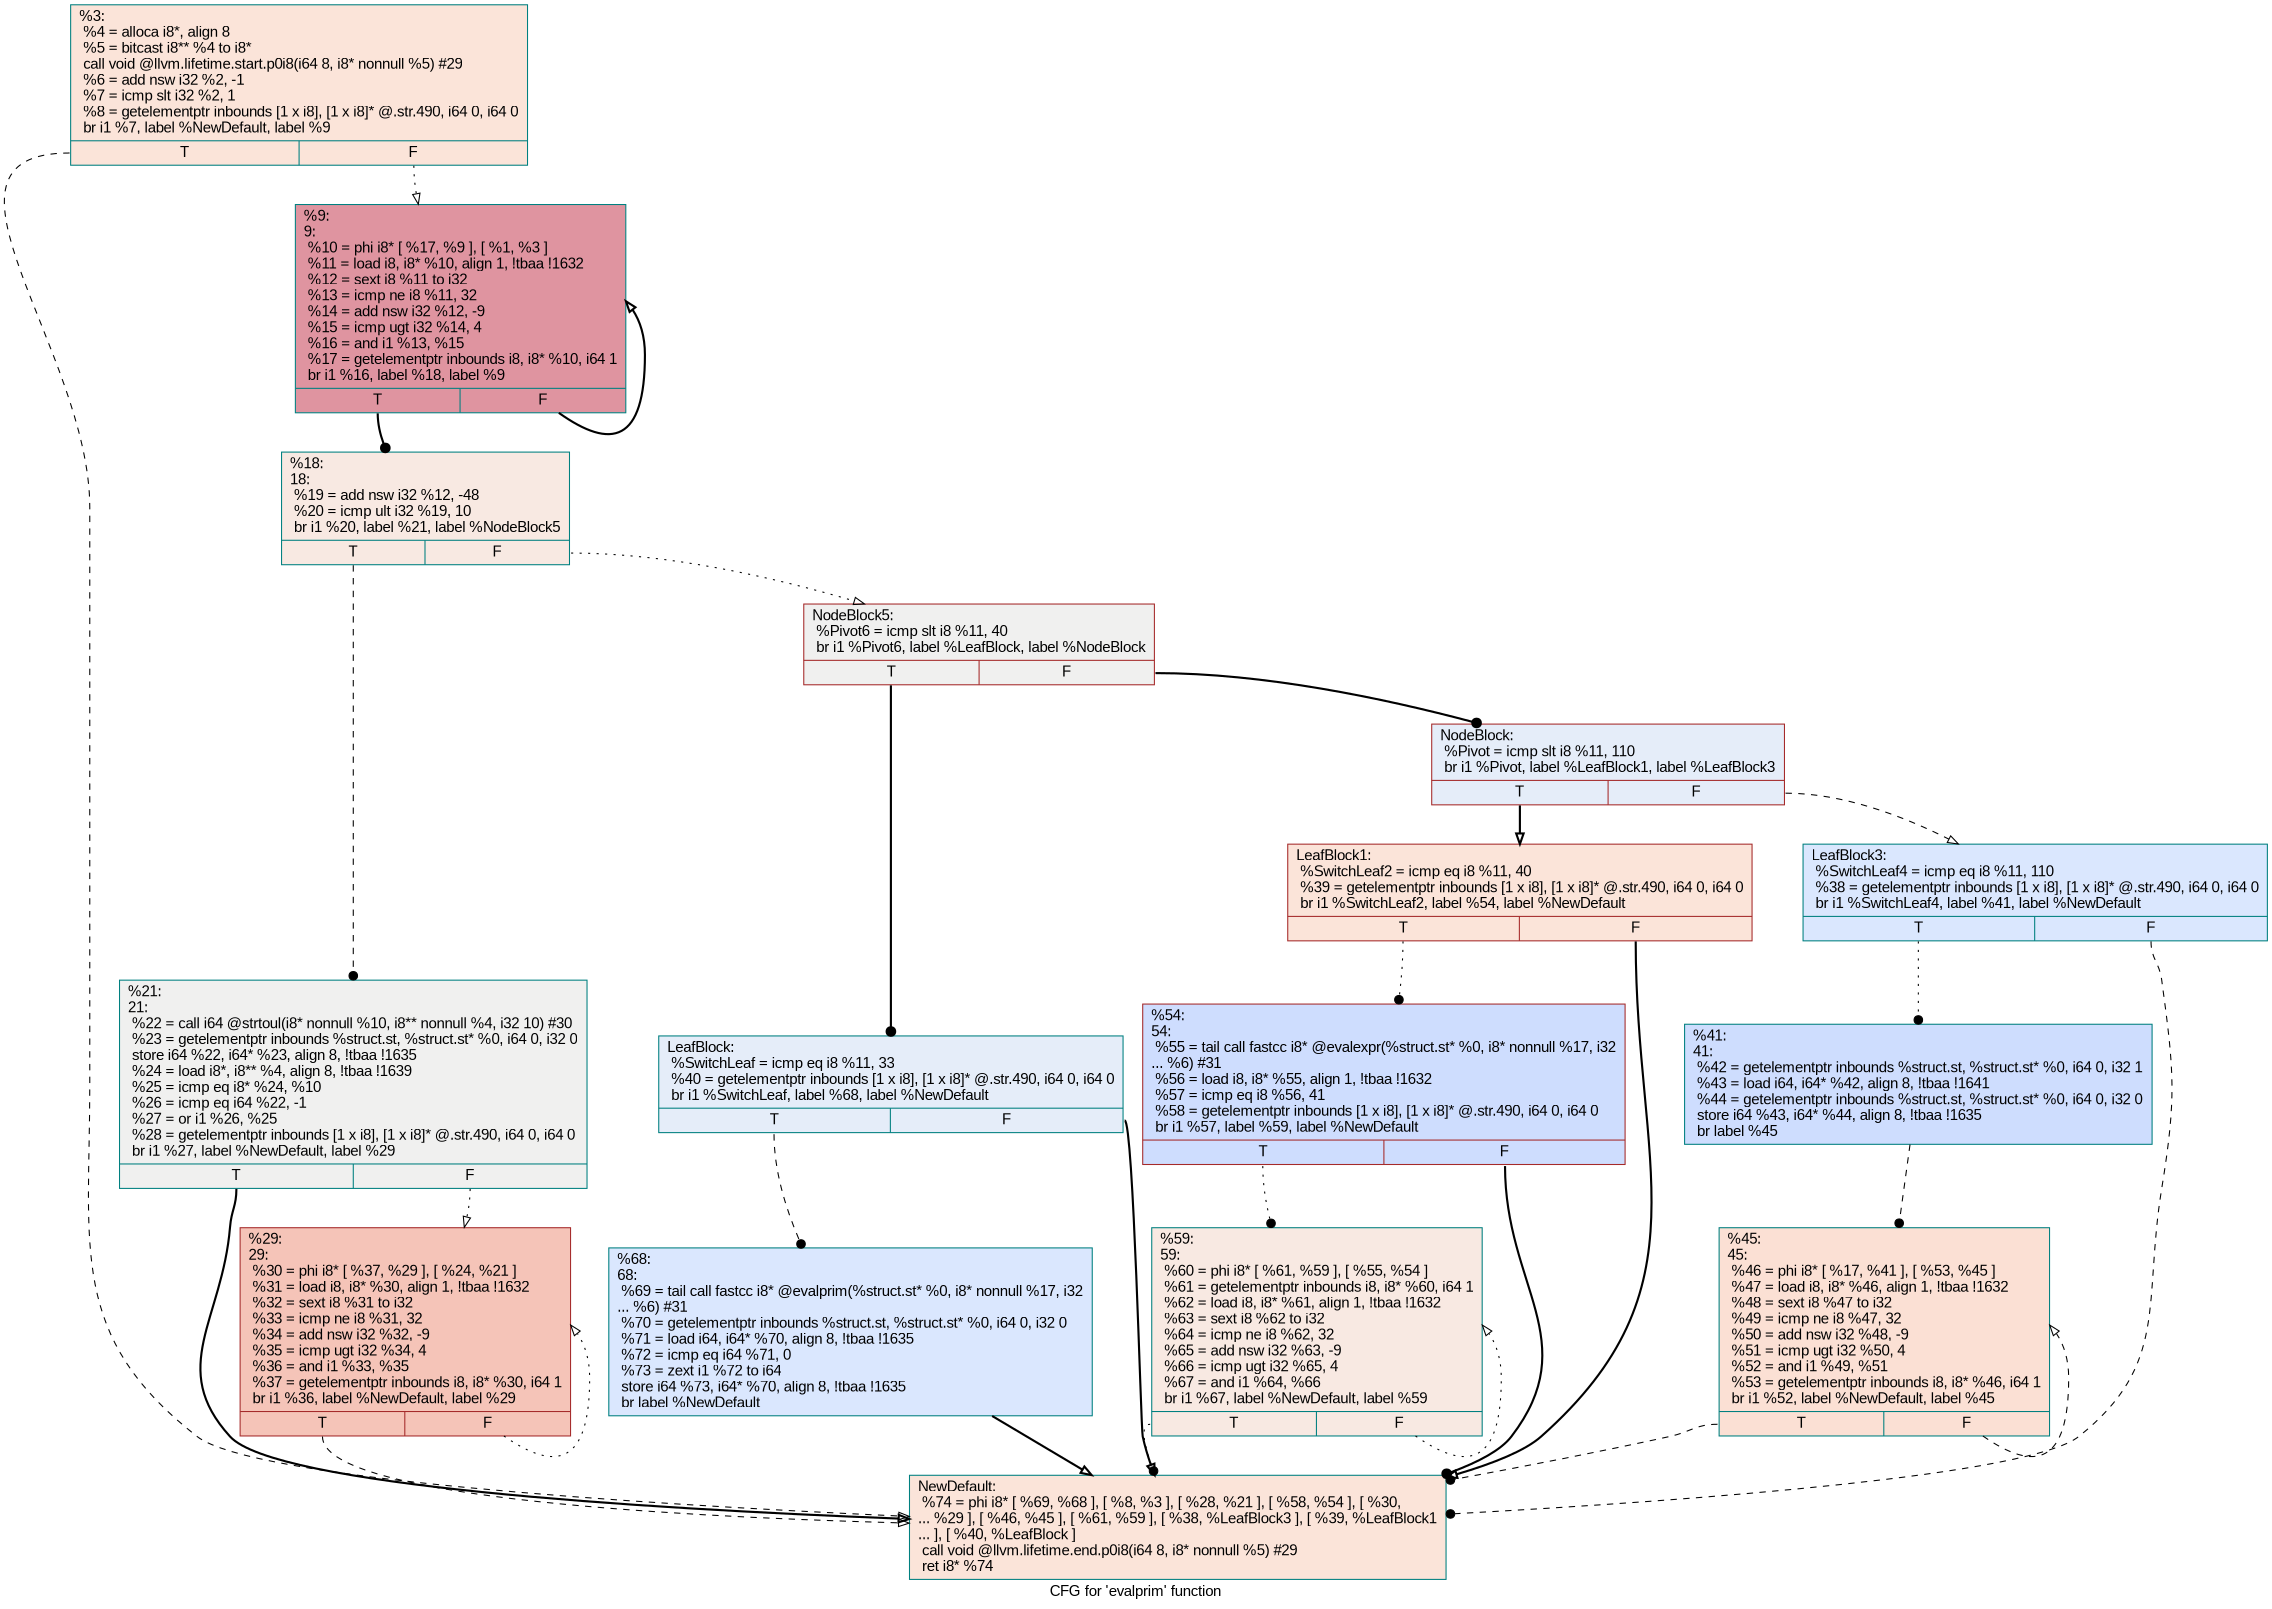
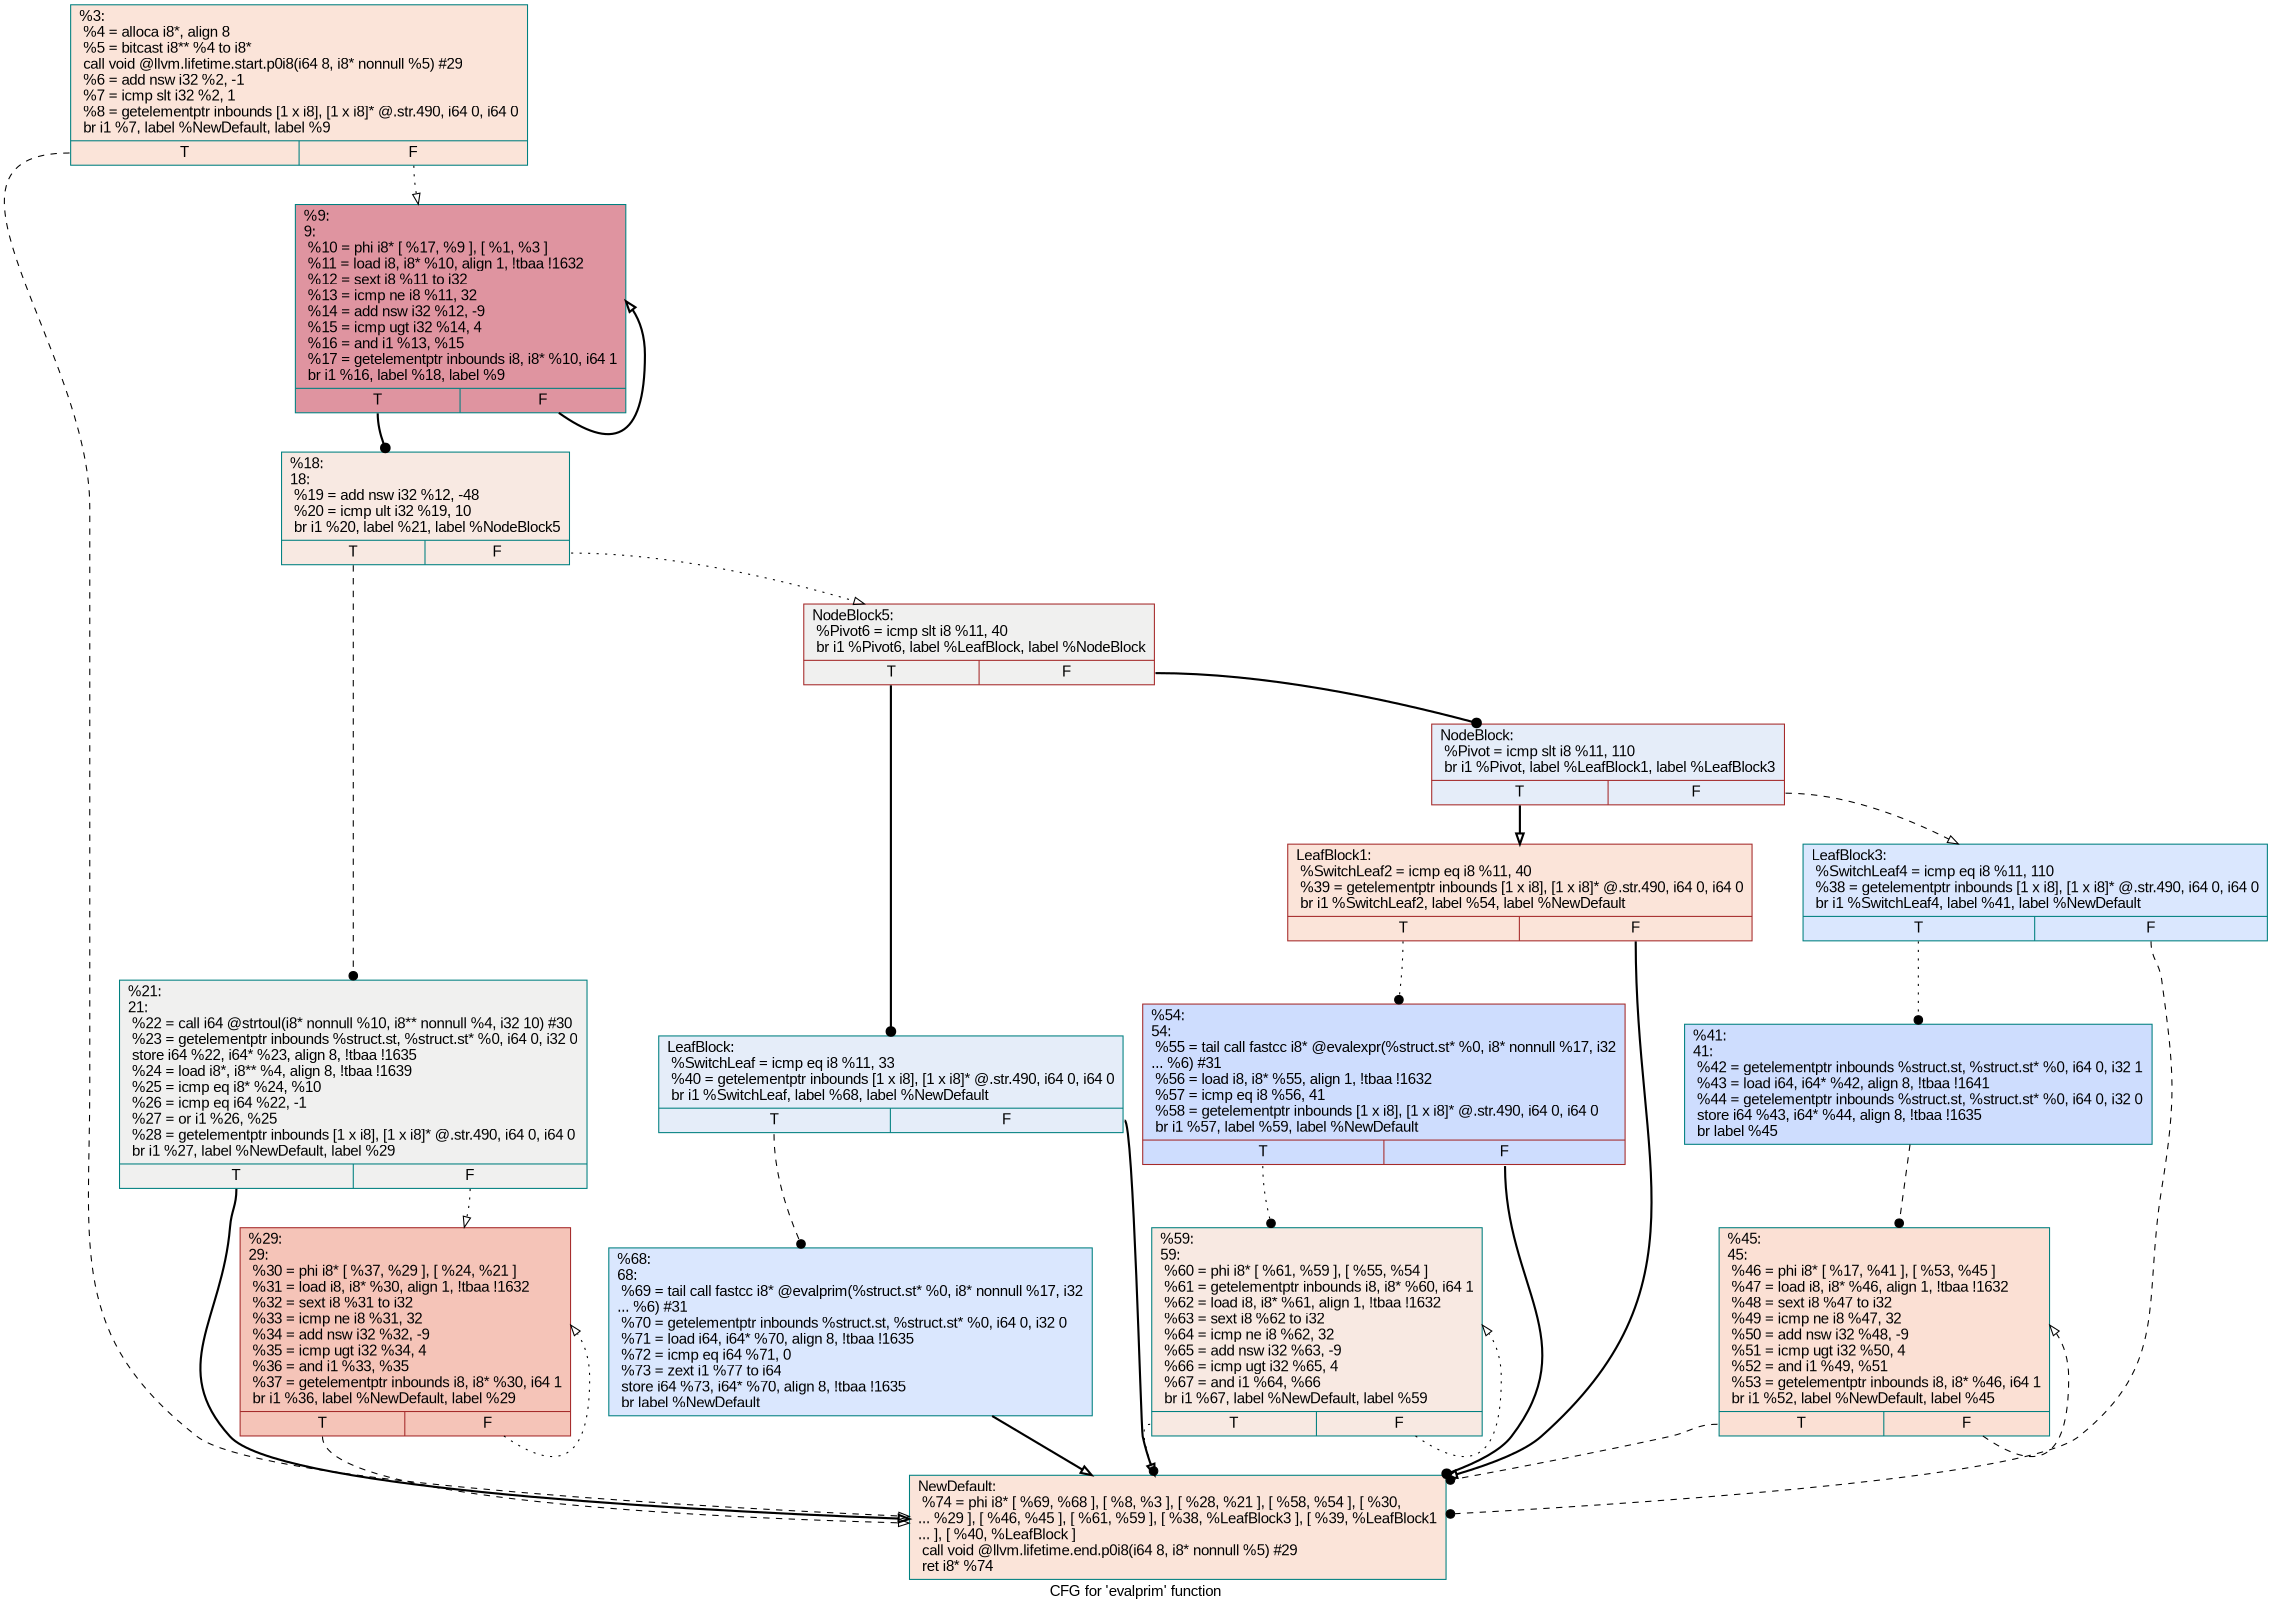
(700, 1371) -> (700, 1371)
